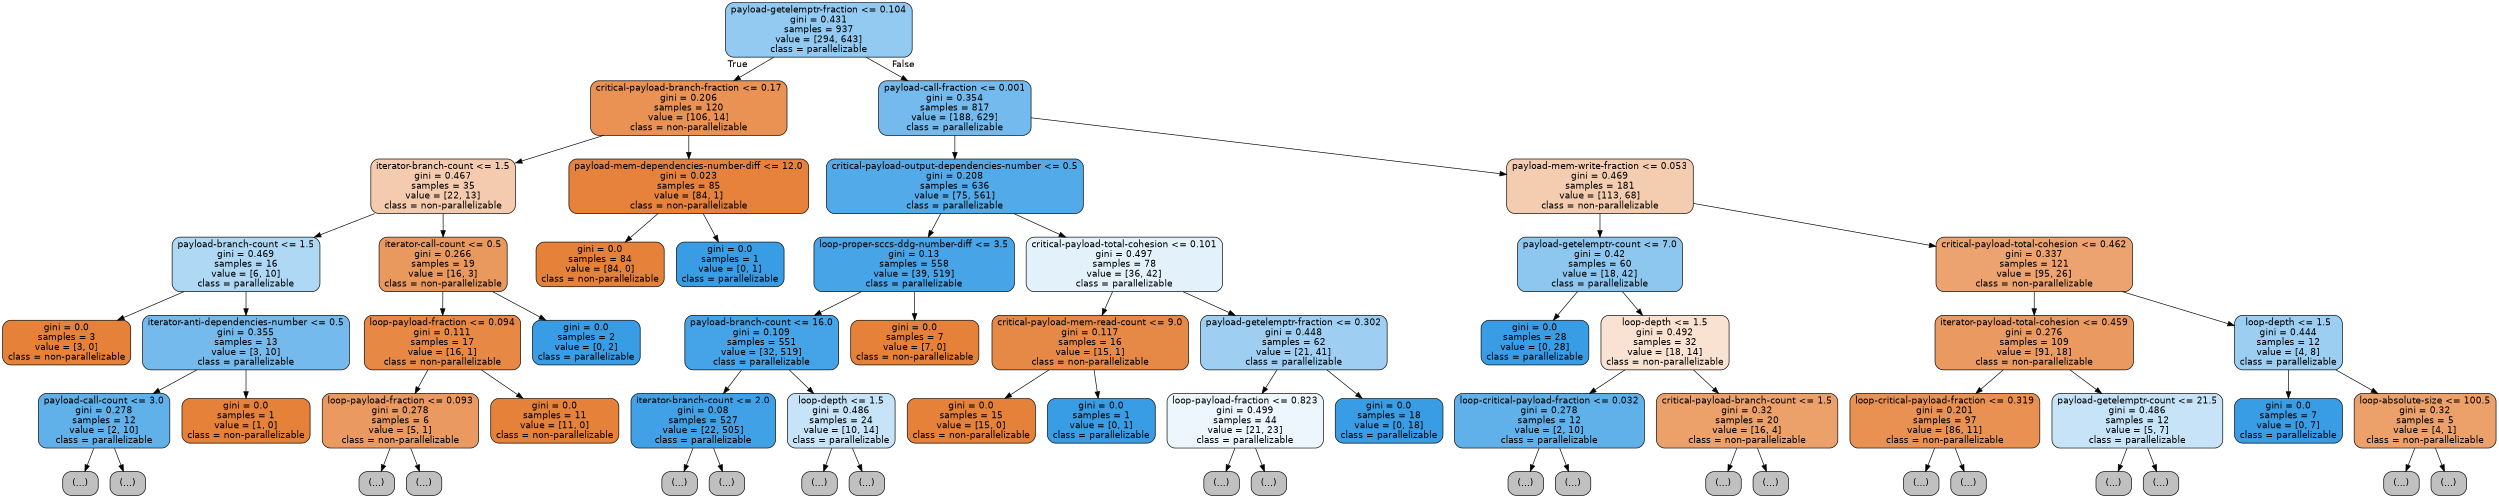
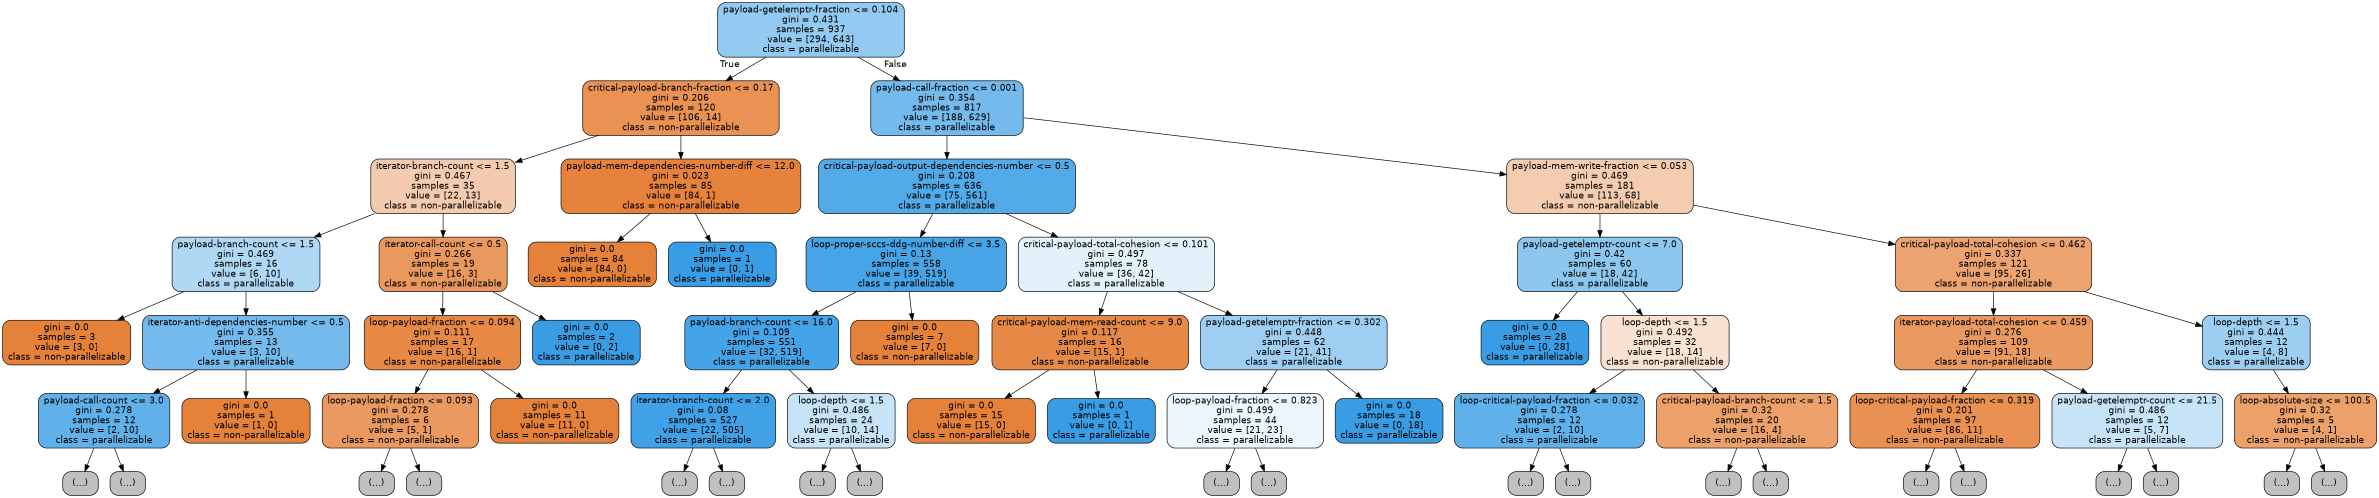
(2288, 421) -> none
